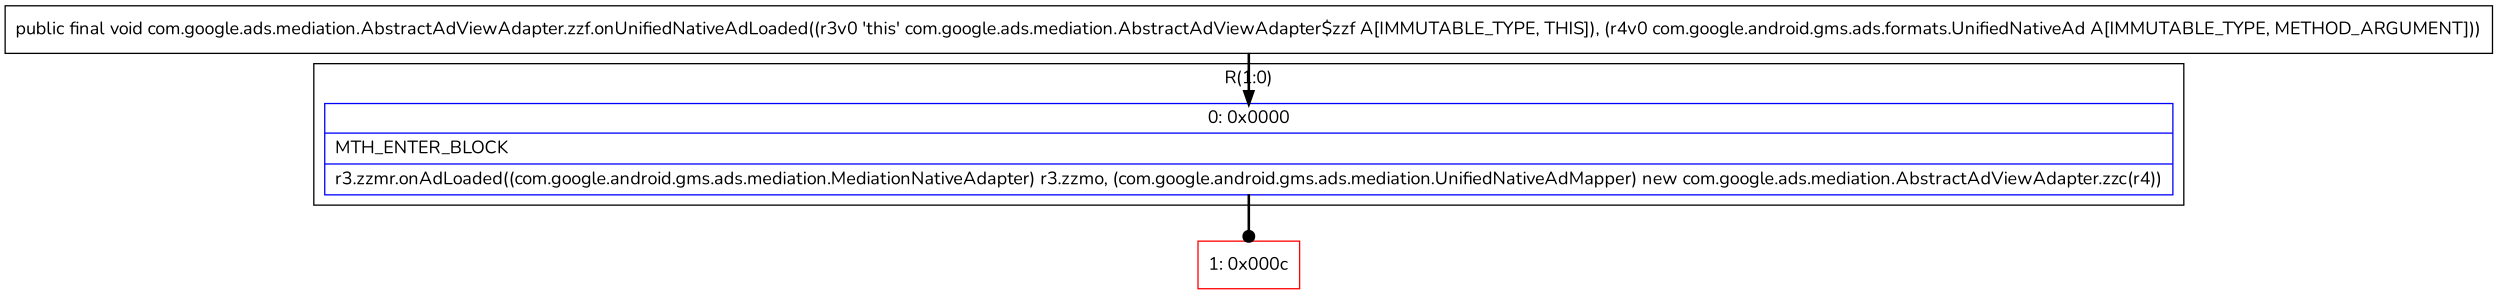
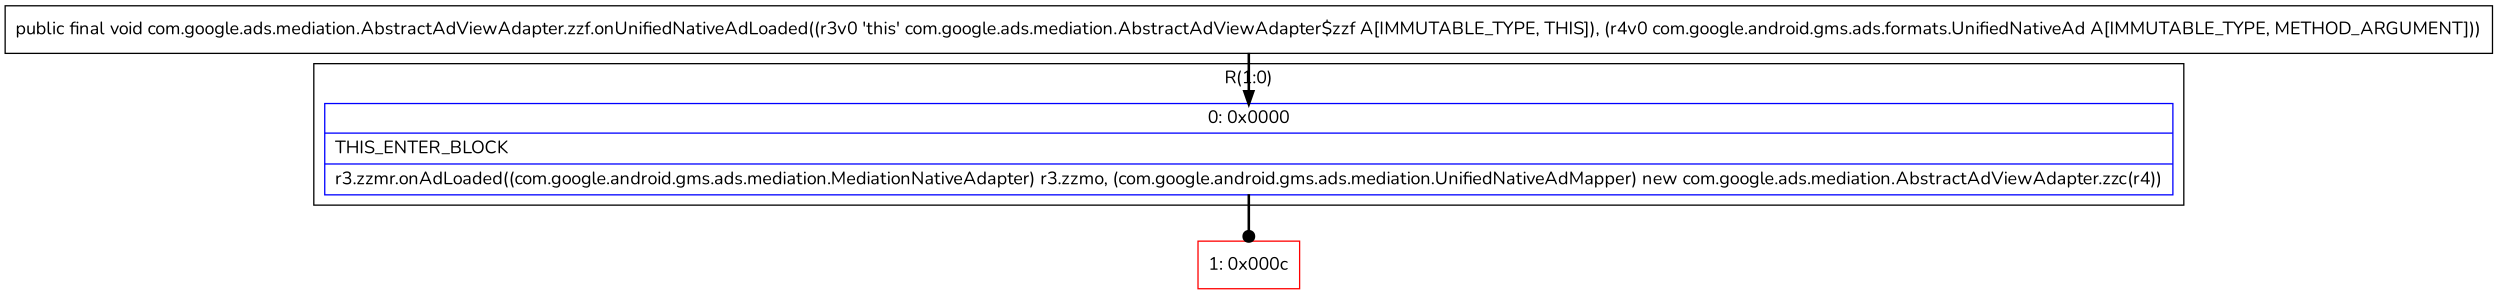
(422, 148) -> (422, 148)
